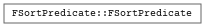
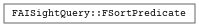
(102, 14) -> (100, 14)
